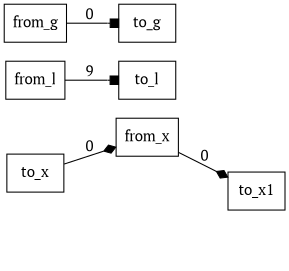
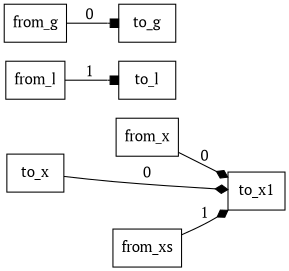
(90, 72) -> (90, 72)
(84, 158) -> (139, 184)
none -> (147, 248)
